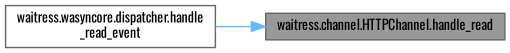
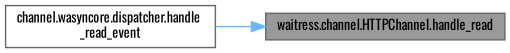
(110, 27) -> (110, 27)
